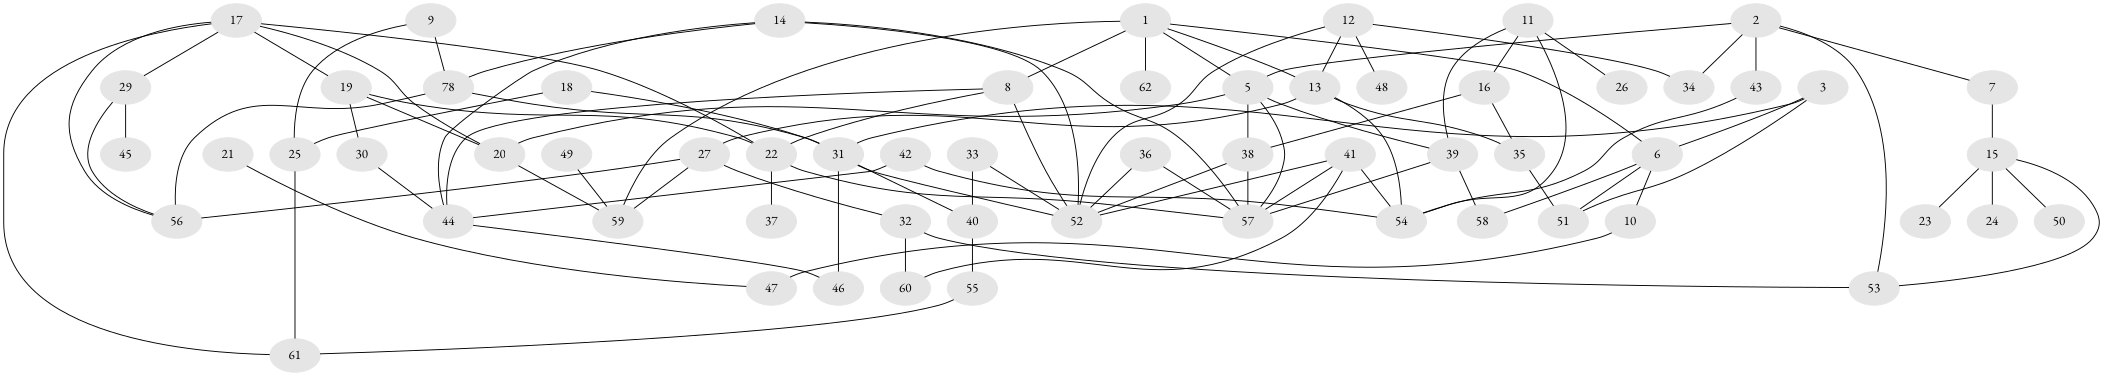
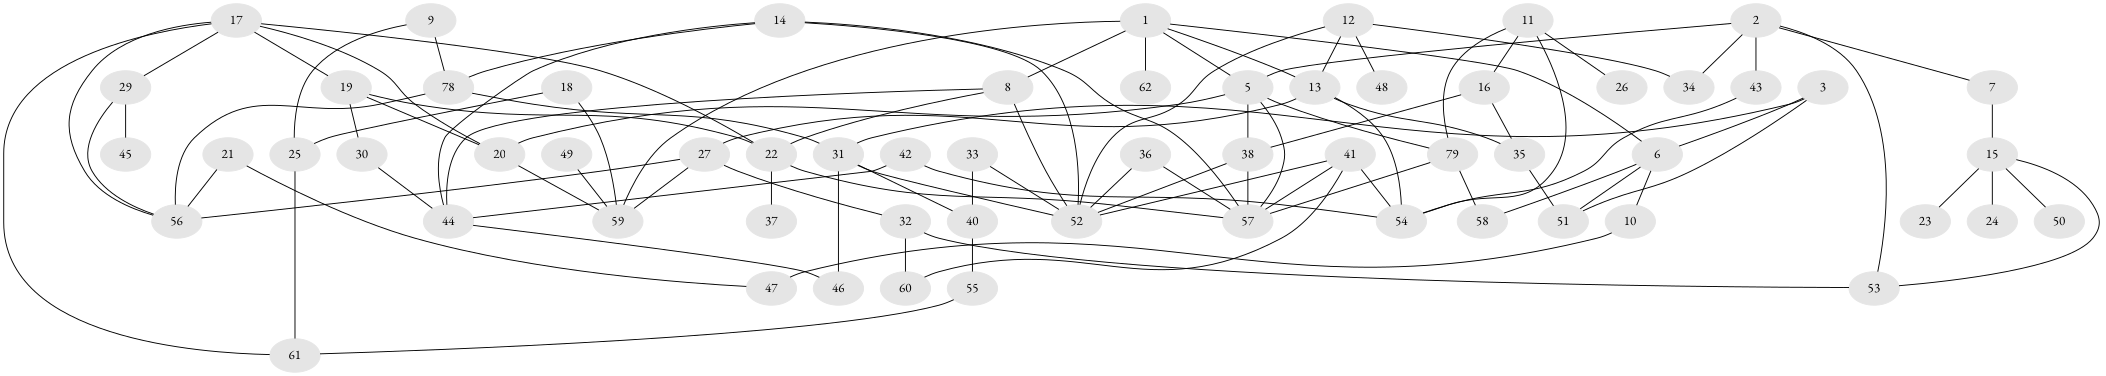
(707, 112) -> (605, 151)
(1453, 154) -> (1453, 154)
none -> (202, 188)
